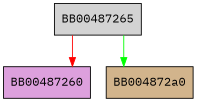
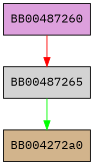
(72, 46) -> (47, 46)
(150, 83) -> (47, 146)
